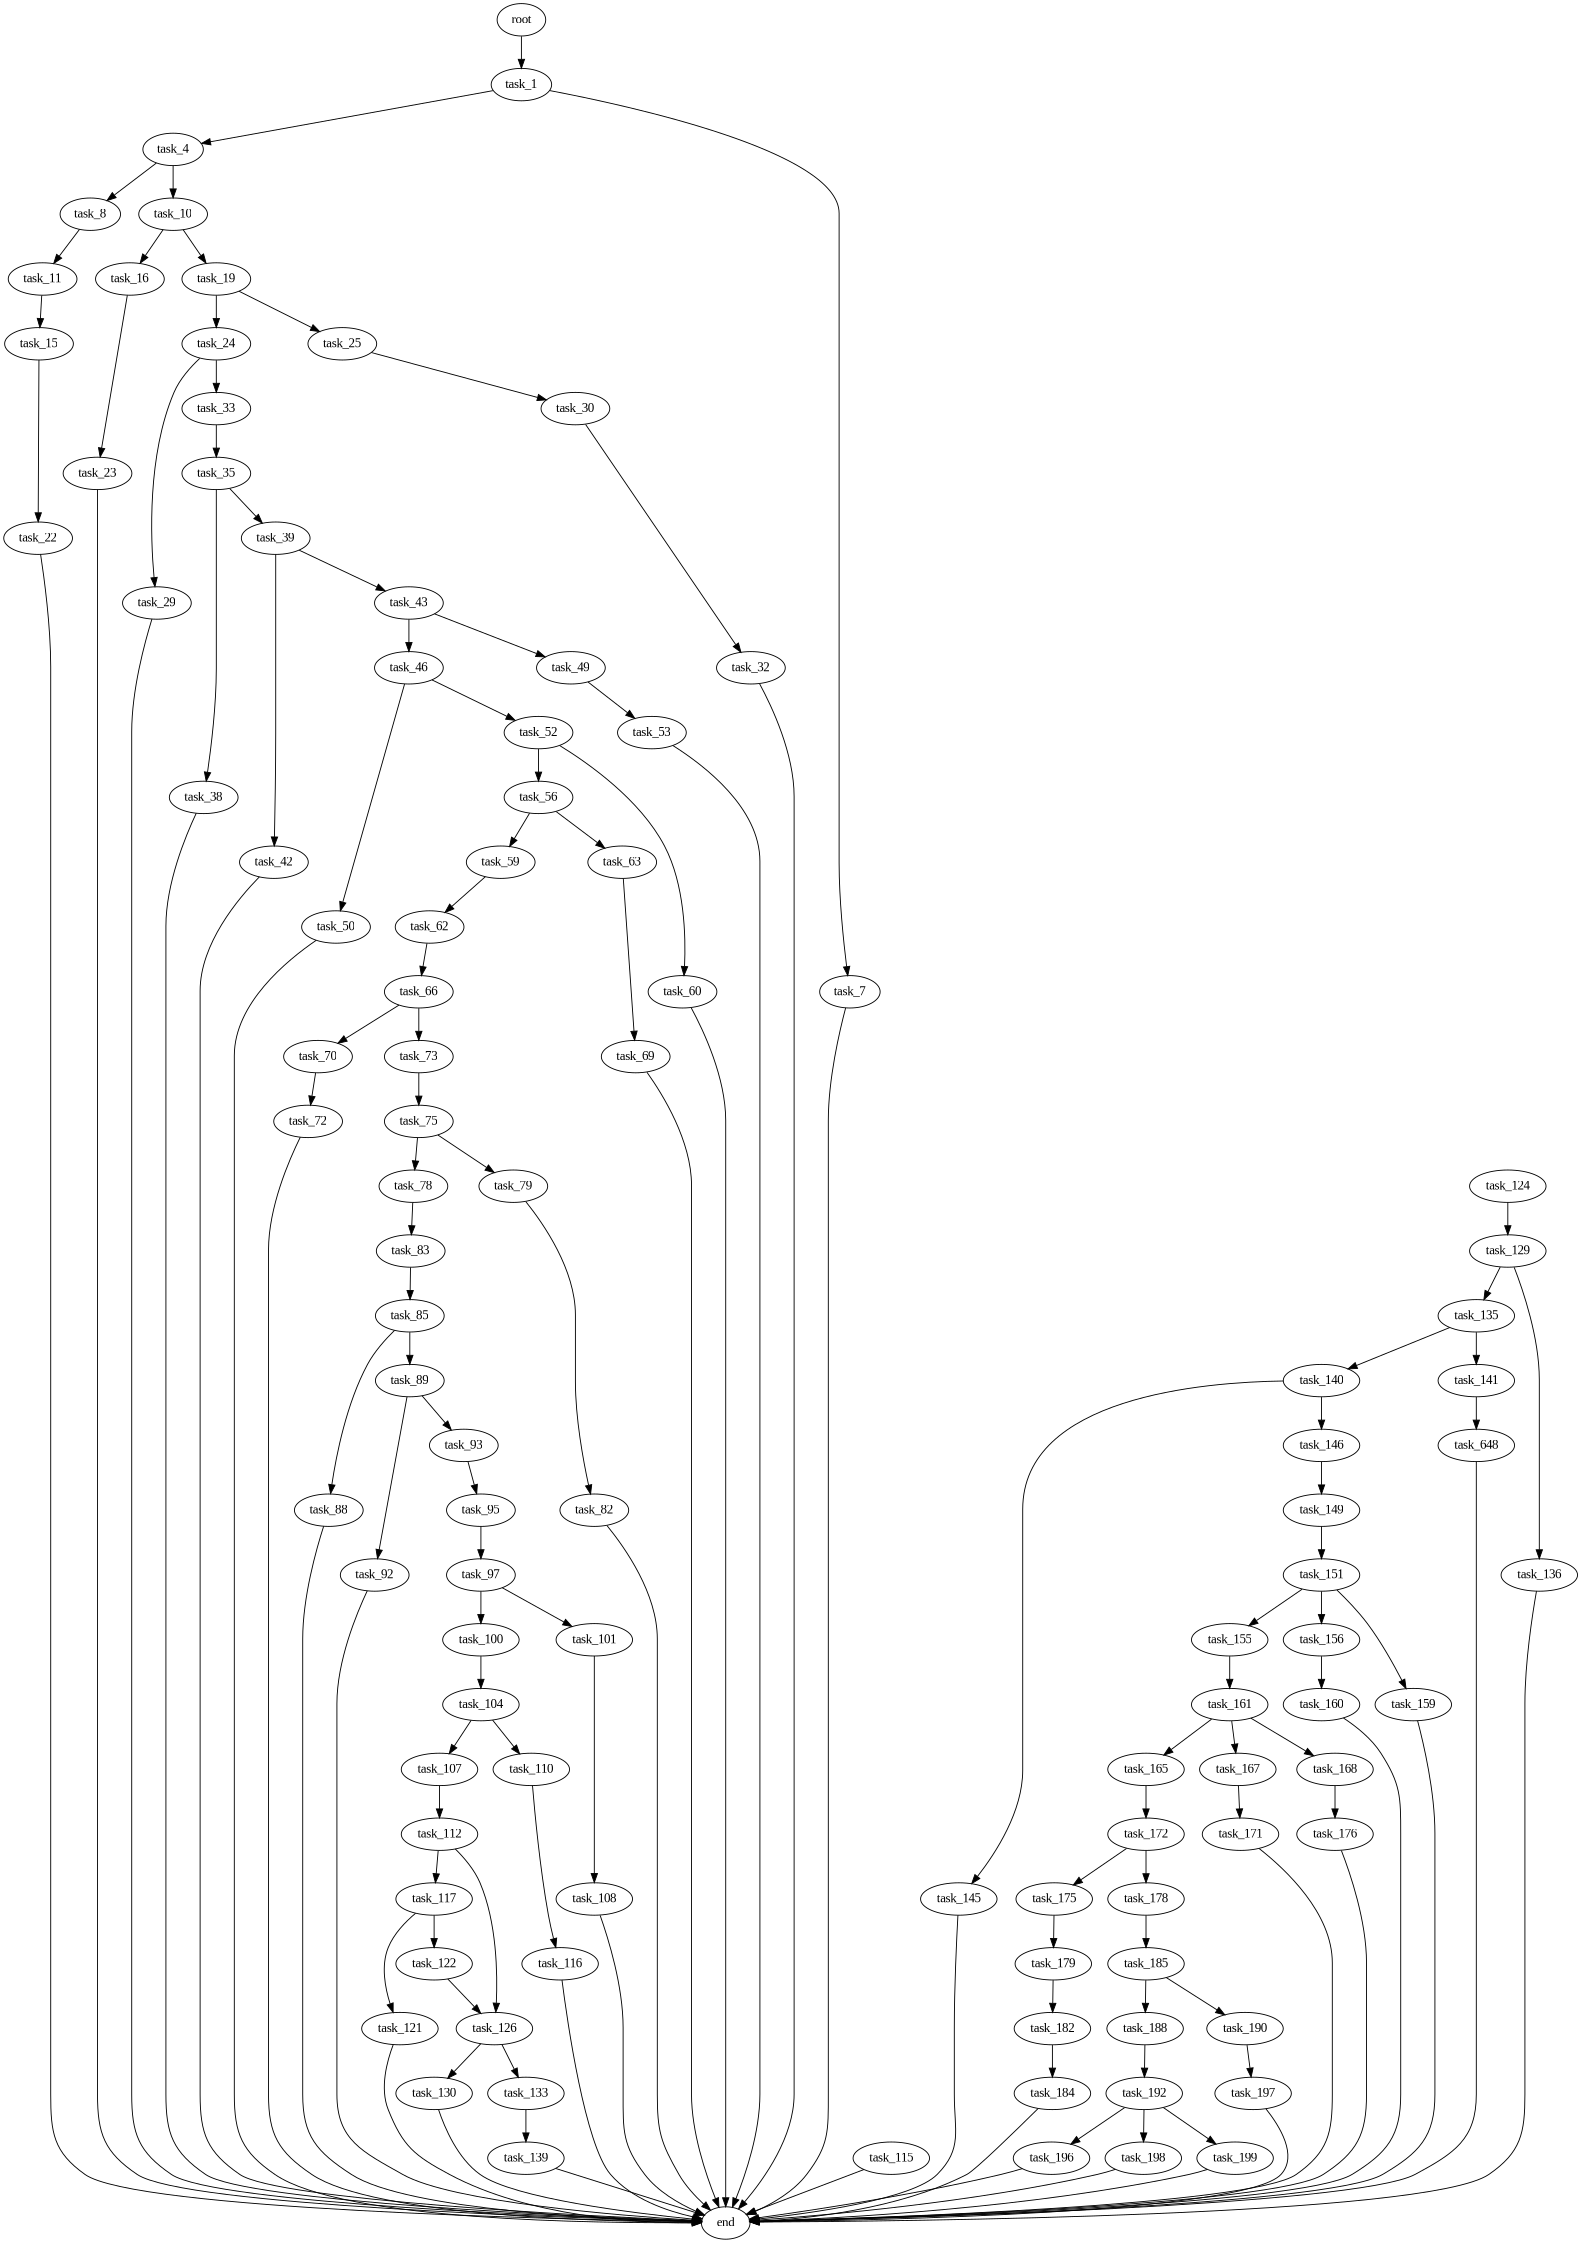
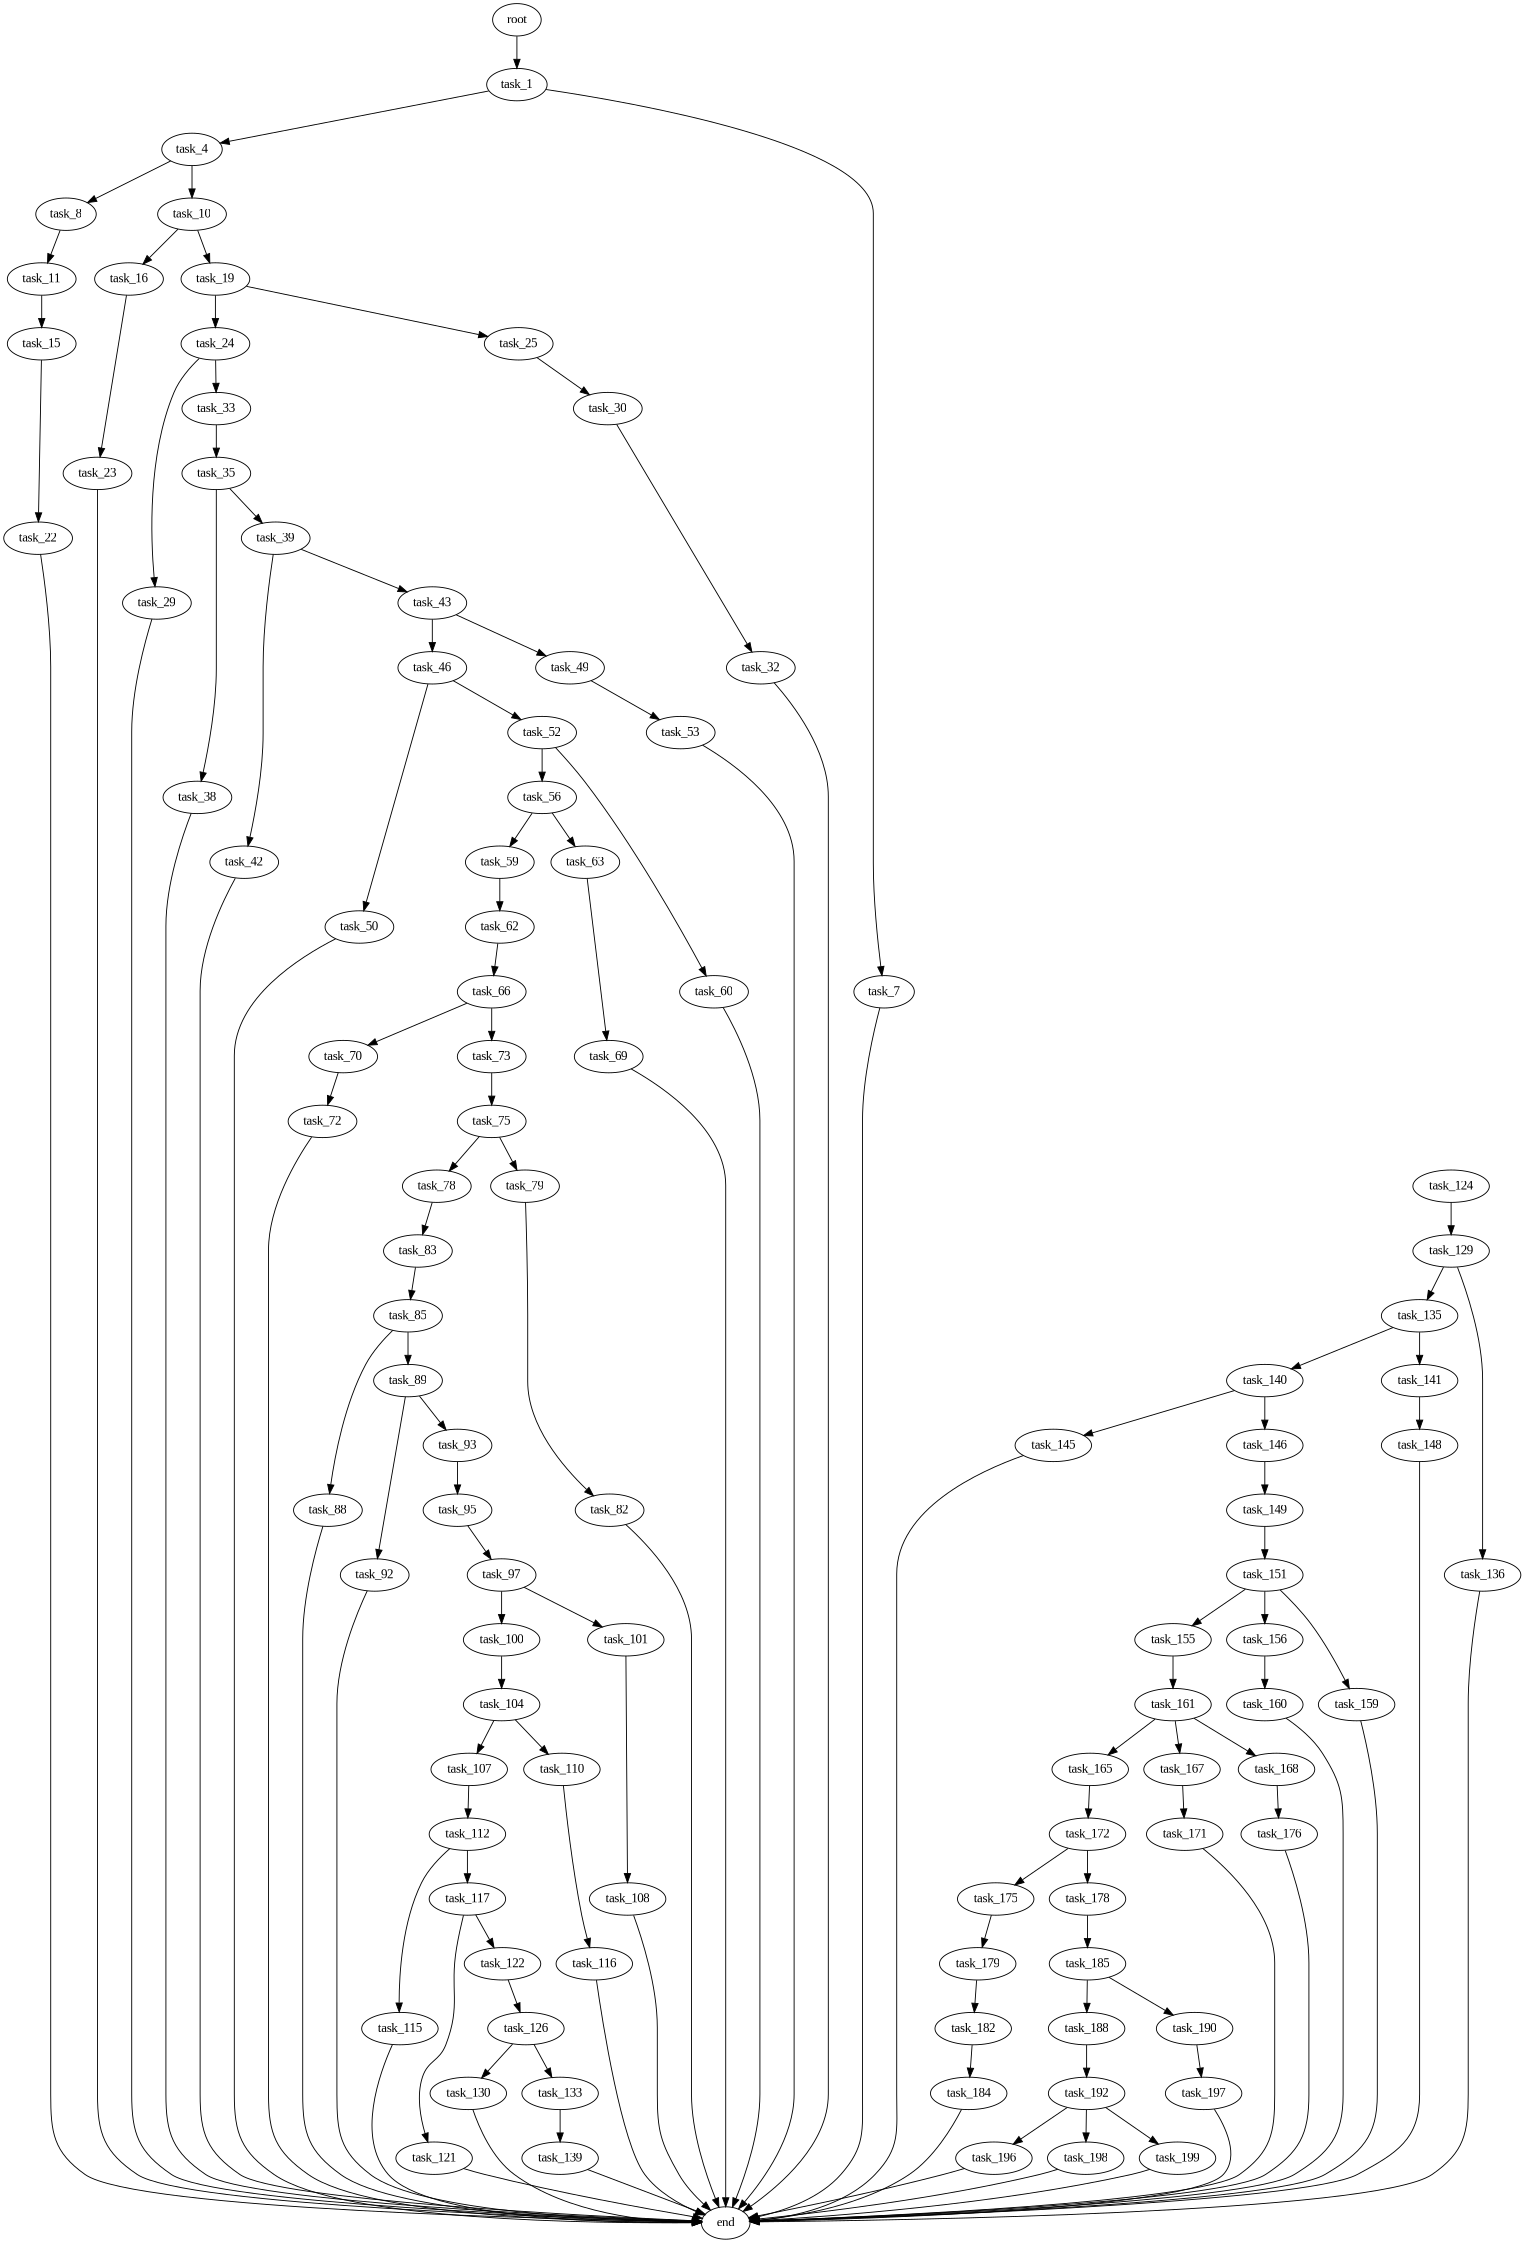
(1476, 1445) -> (1420, 1445)
(491, 1921) -> (409, 1920)
